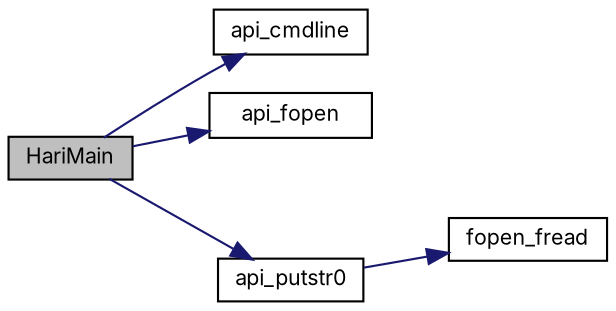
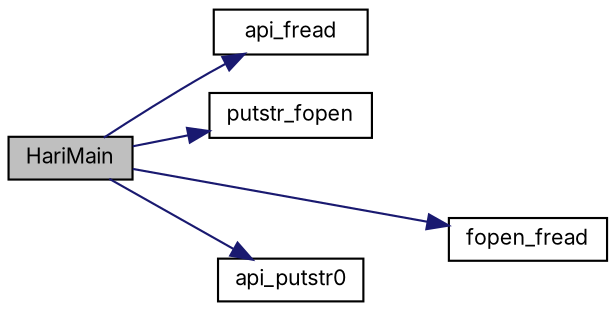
(291, 32) -> (291, 32)
(291, 115) -> (291, 115)
(395, 262) -> (280, 195)
